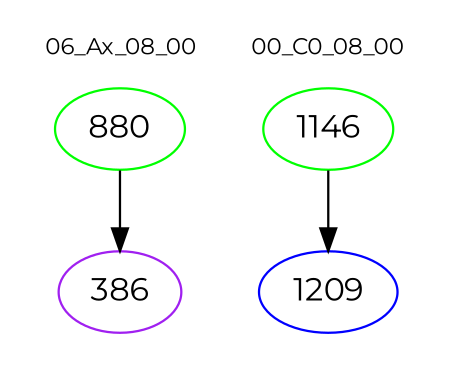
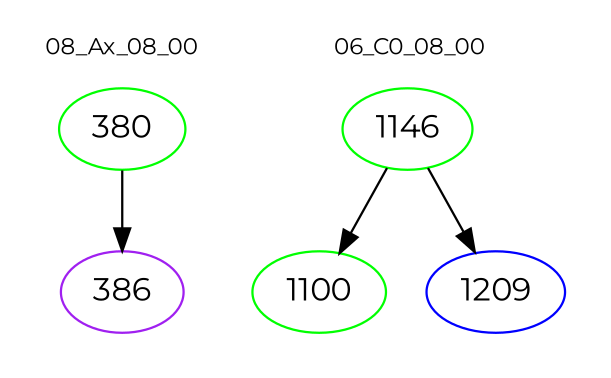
(121, 49) -> (122, 49)
(328, 49) -> (410, 49)
(120, 129) -> (122, 129)
none -> (319, 292)
